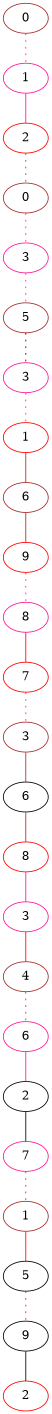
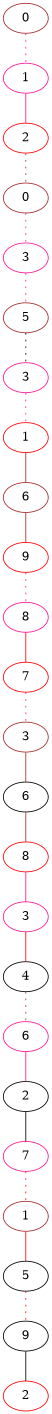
(26, 977) -> (26, 977)
